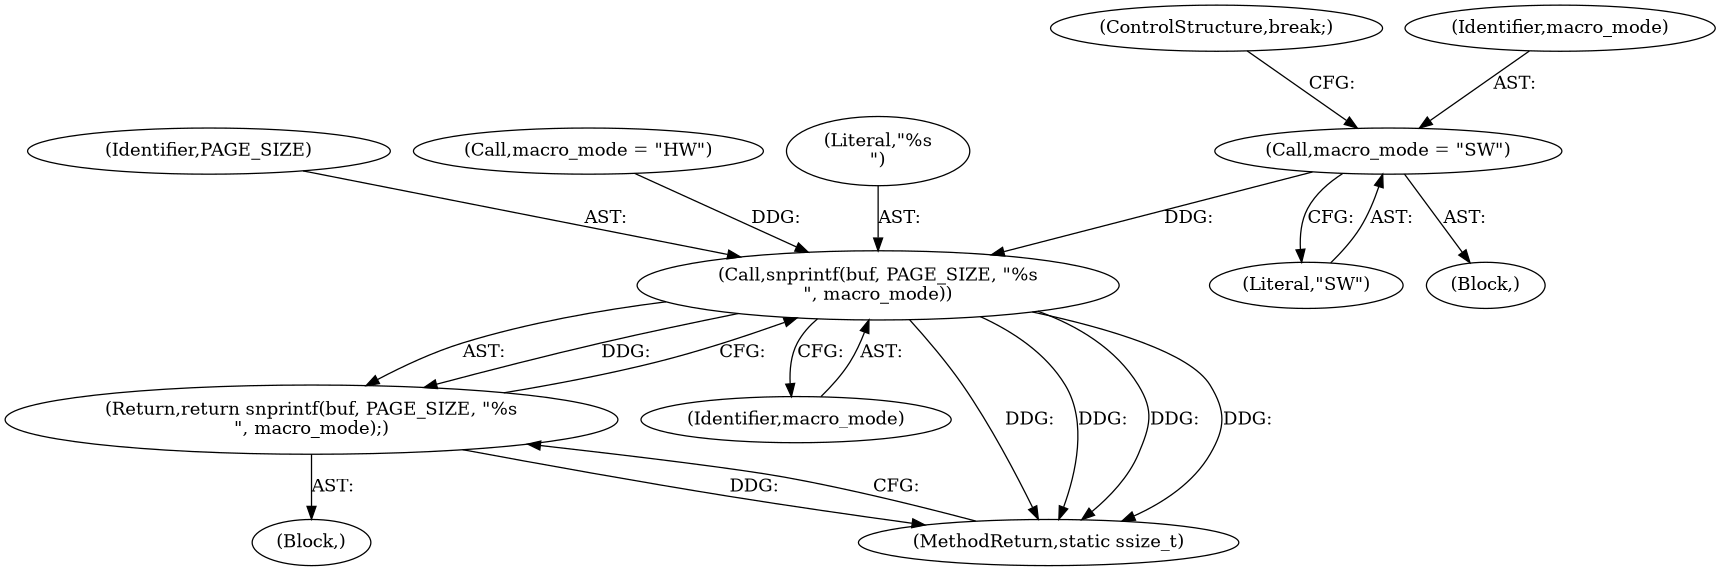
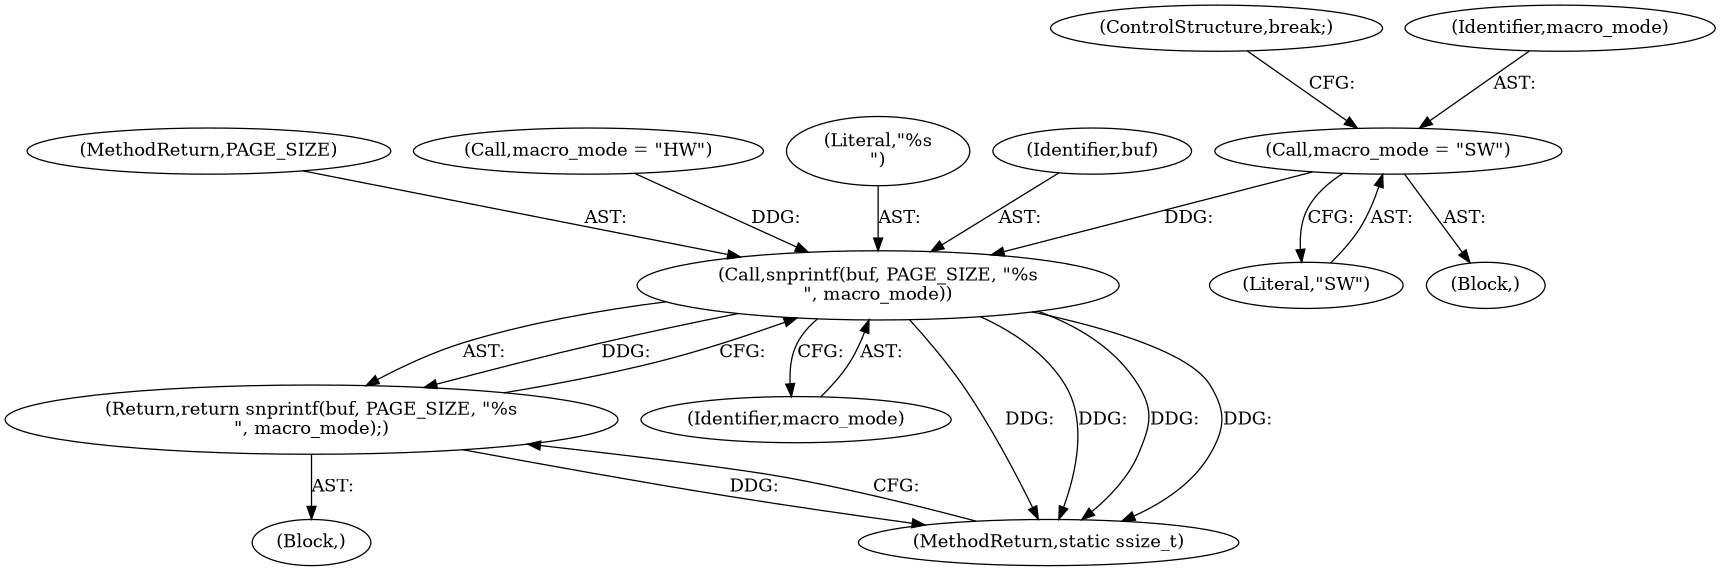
(209, 151) -> (209, 151)
none -> (1092, 151)
